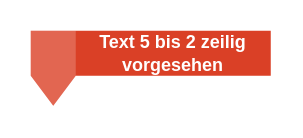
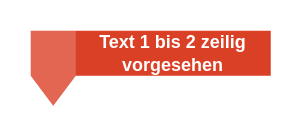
(173, 53) -> (173, 53)
